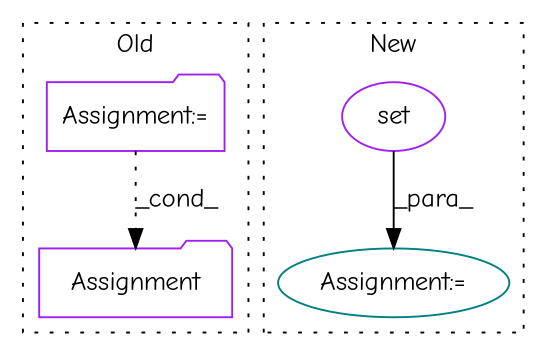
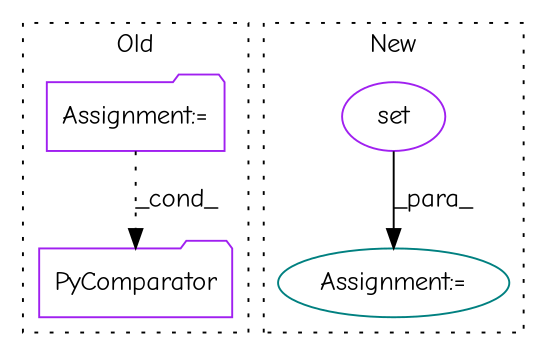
(136, 283) -> (136, 283)
